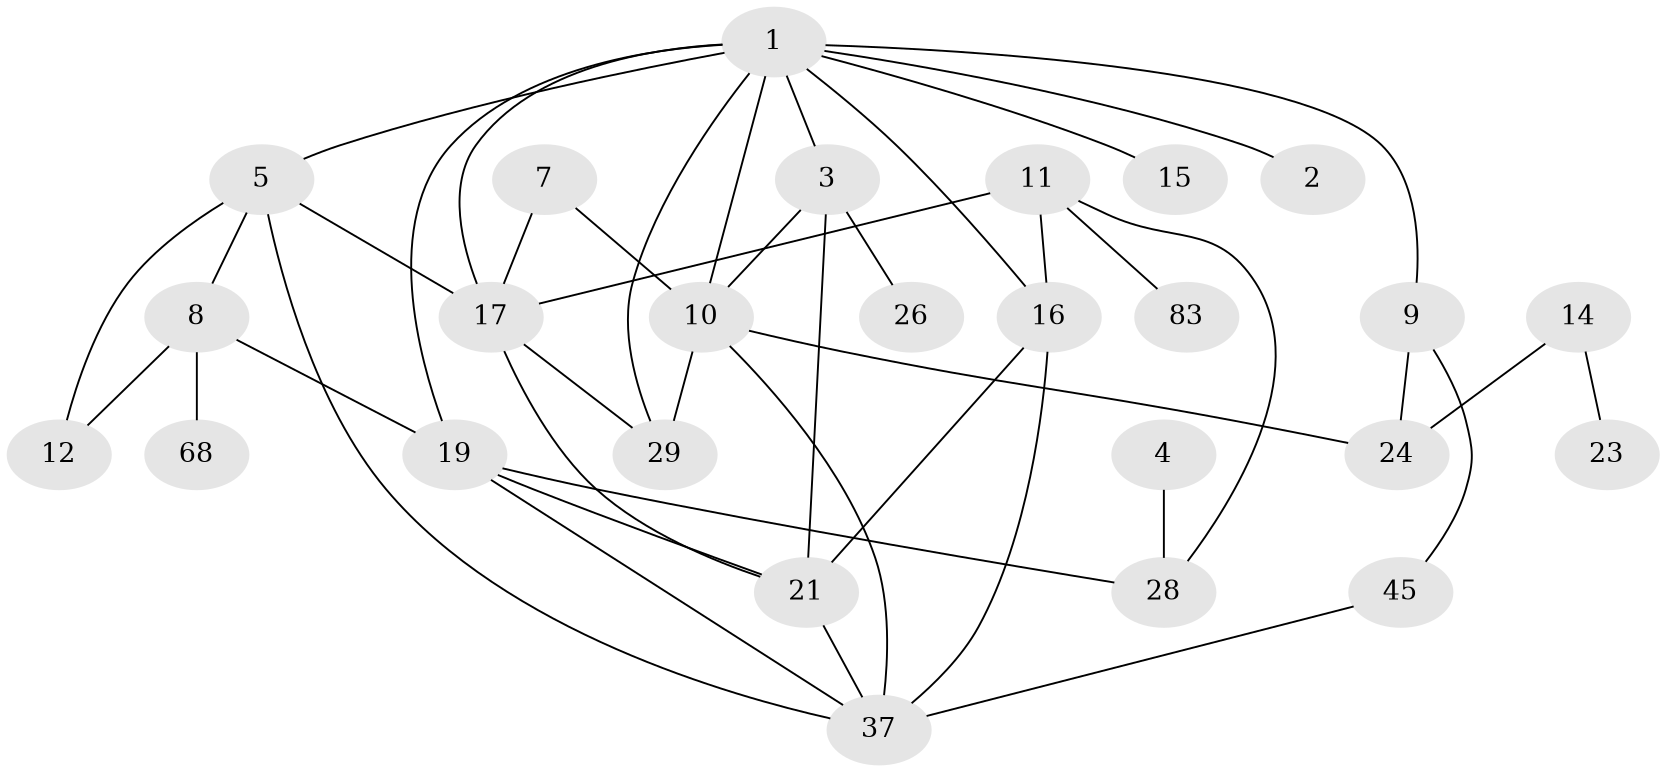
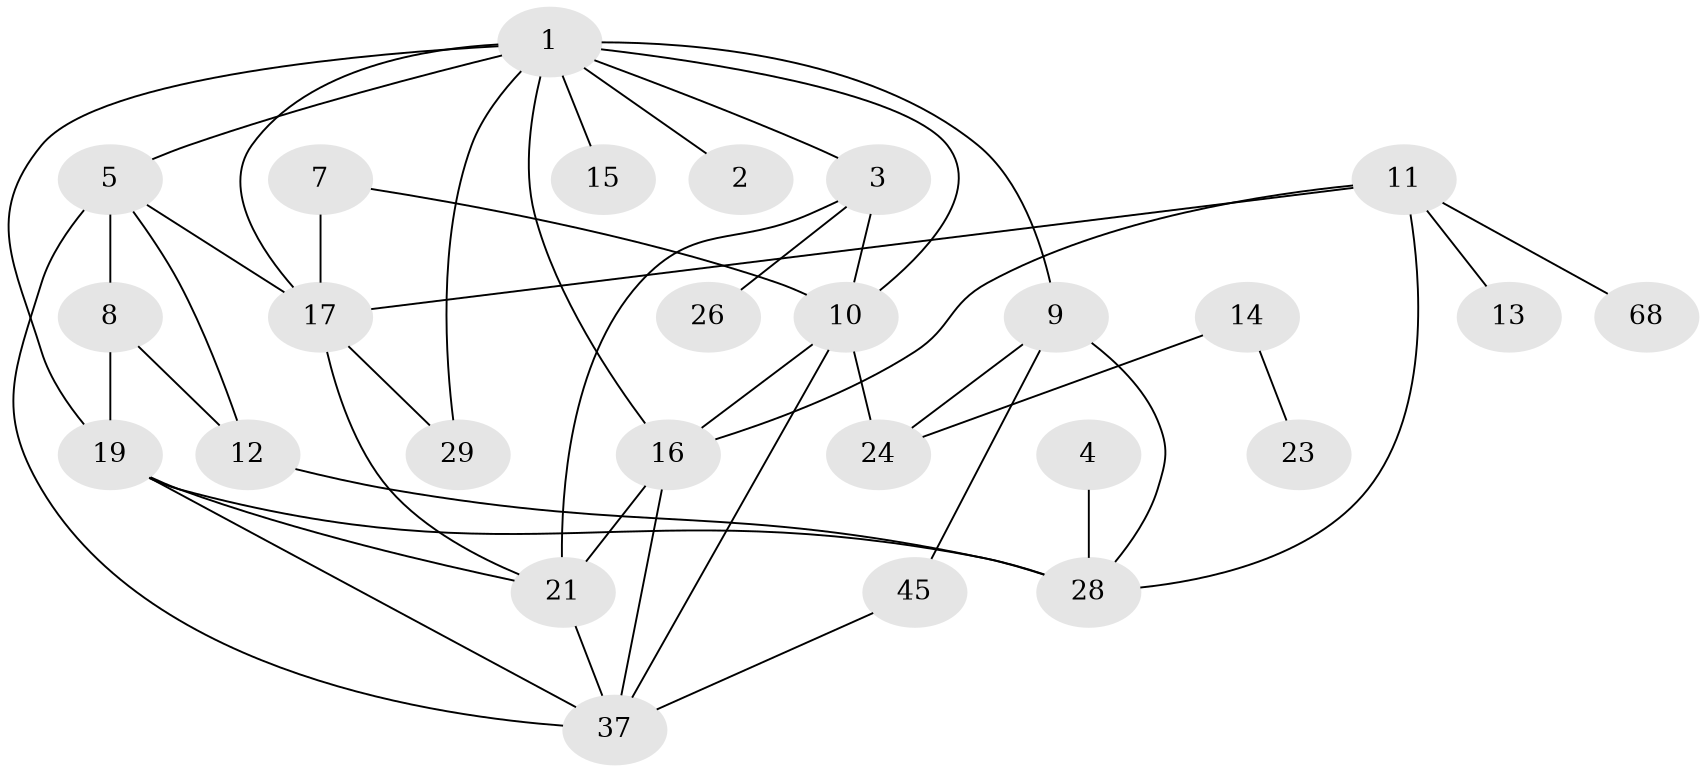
(1187, 317) -> (1509, 317)
(197, 386) -> (1525, 248)
(683, 386) -> (757, 386)
none -> (1165, 446)
none -> (670, 519)
